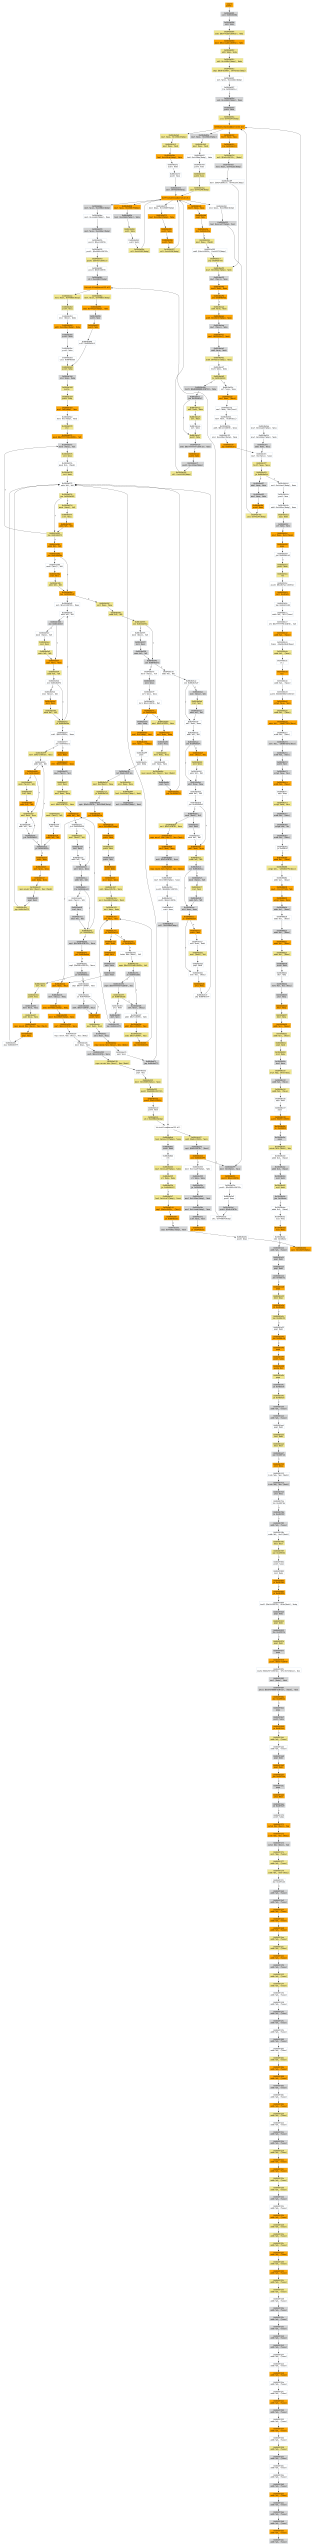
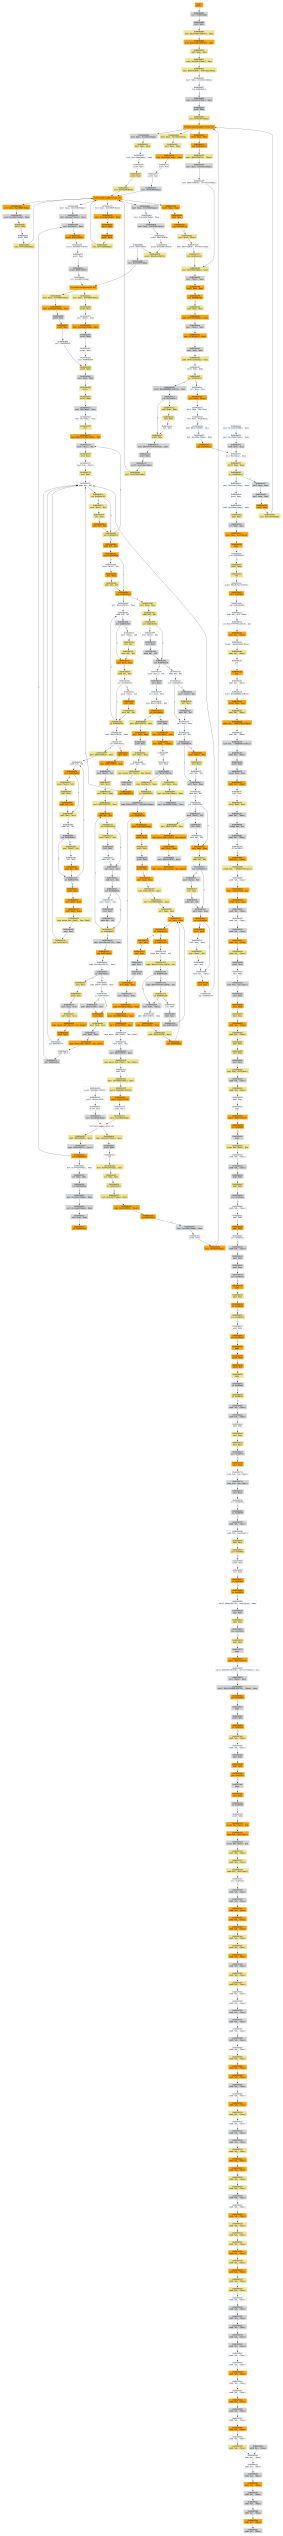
(97, 264) -> (146, 250)
(67, 409) -> (85, 409)
(194, 455) -> (145, 455)
(34, 826) -> (69, 842)
(77, 826) -> (108, 826)
(167, 879) -> none
(279, 2452) -> (245, 2452)
